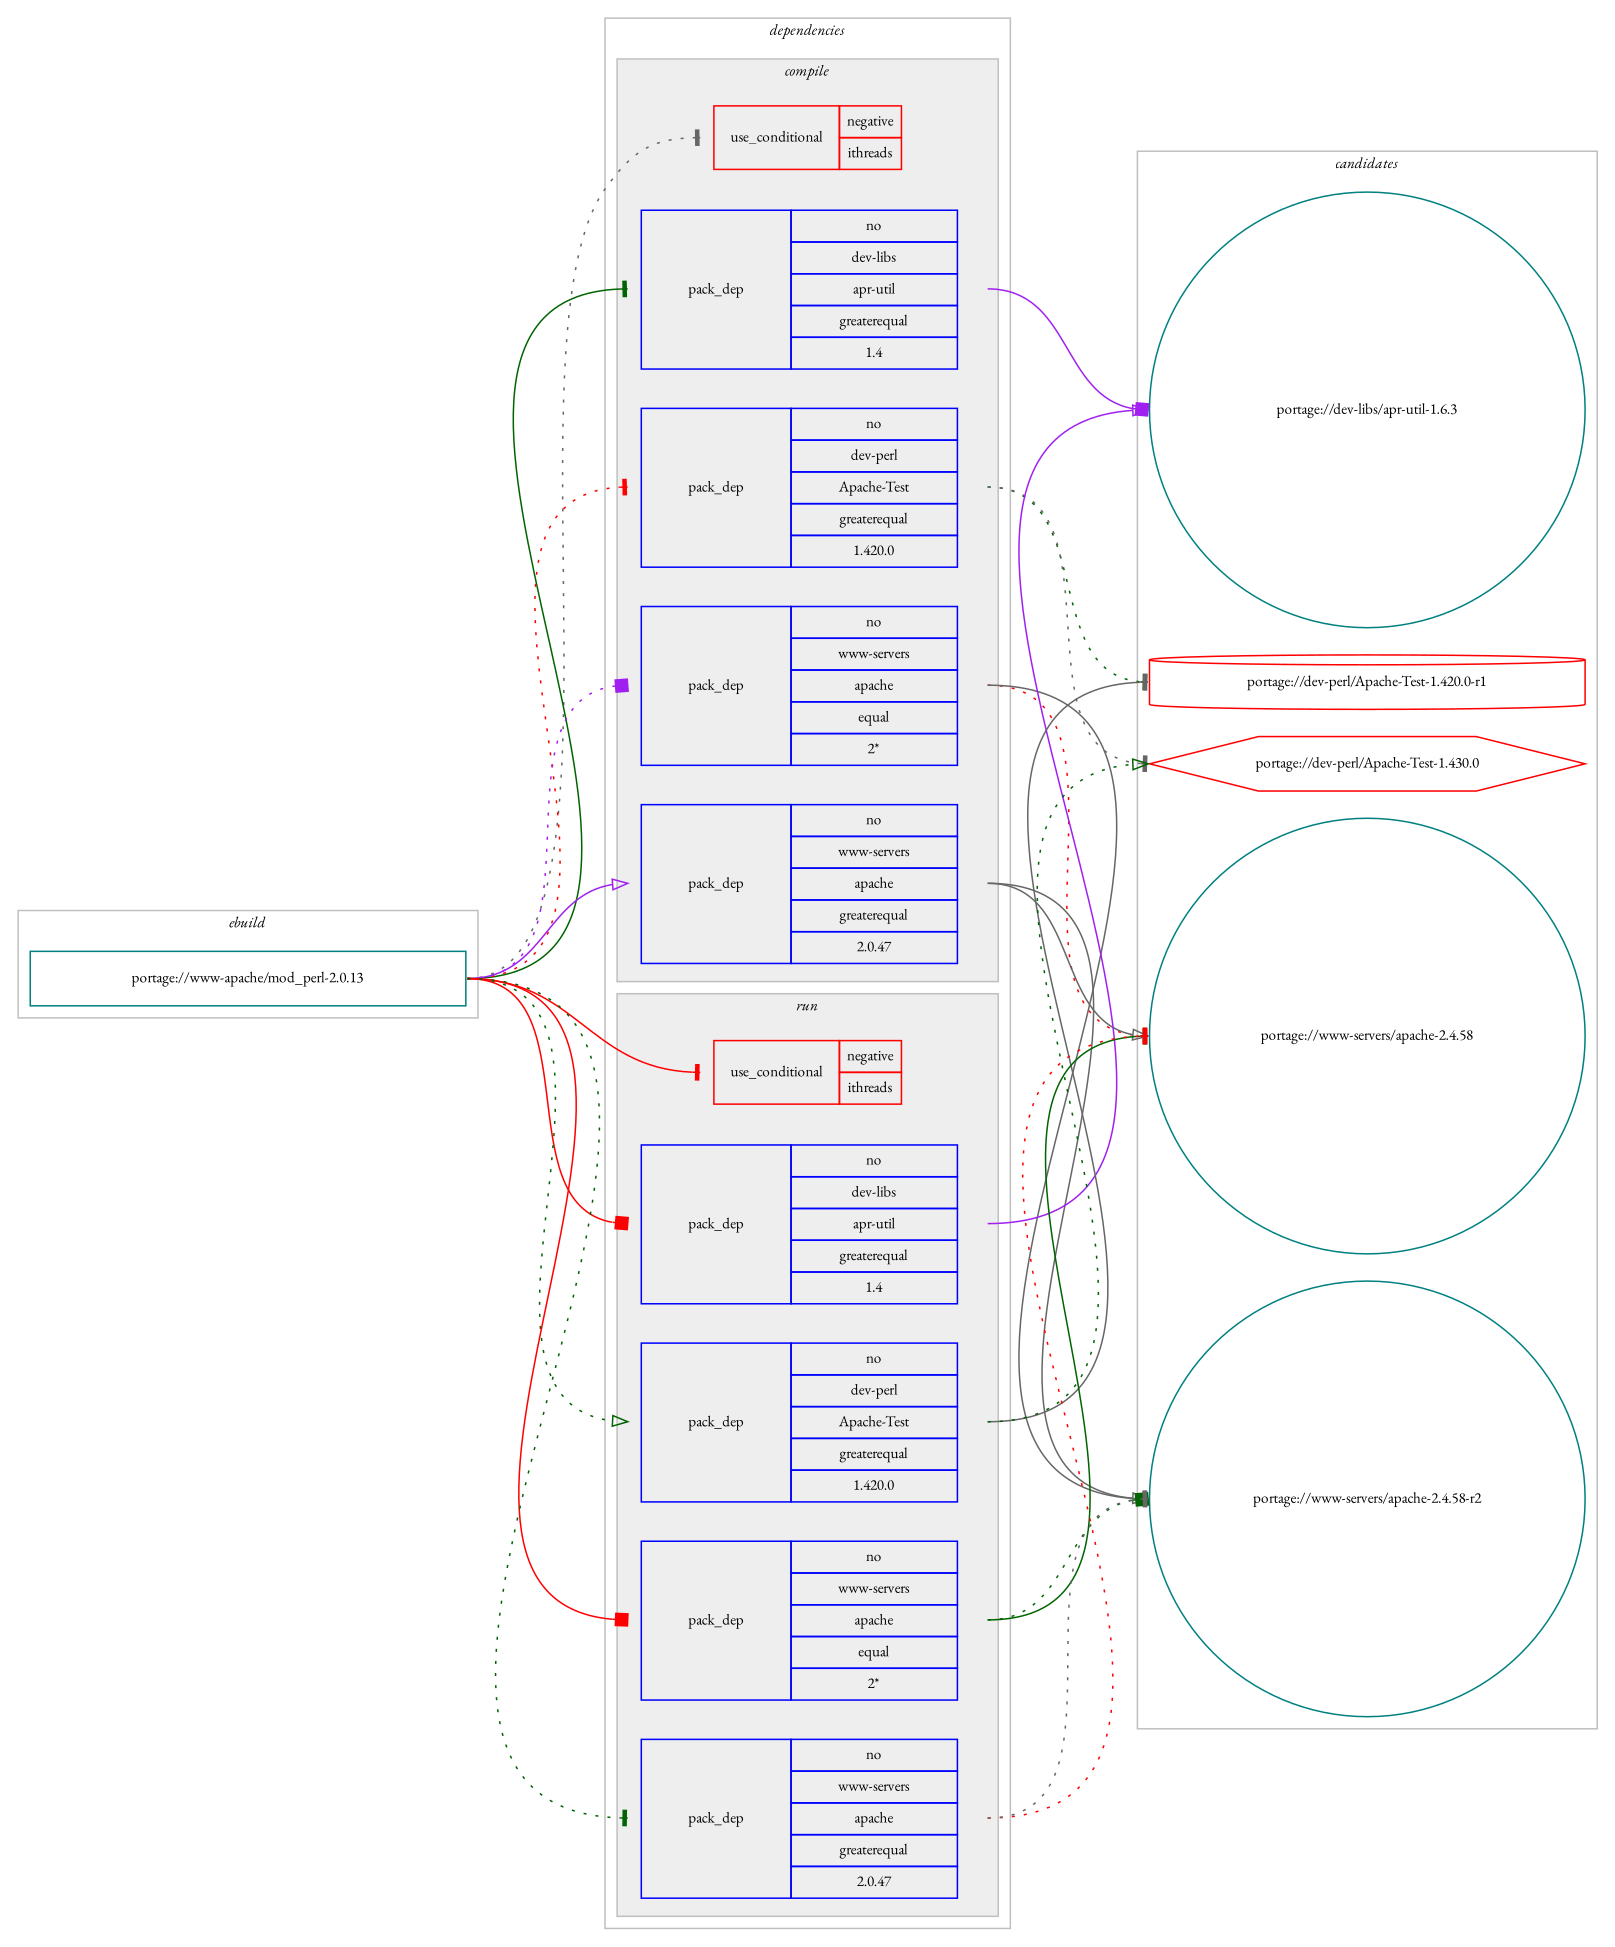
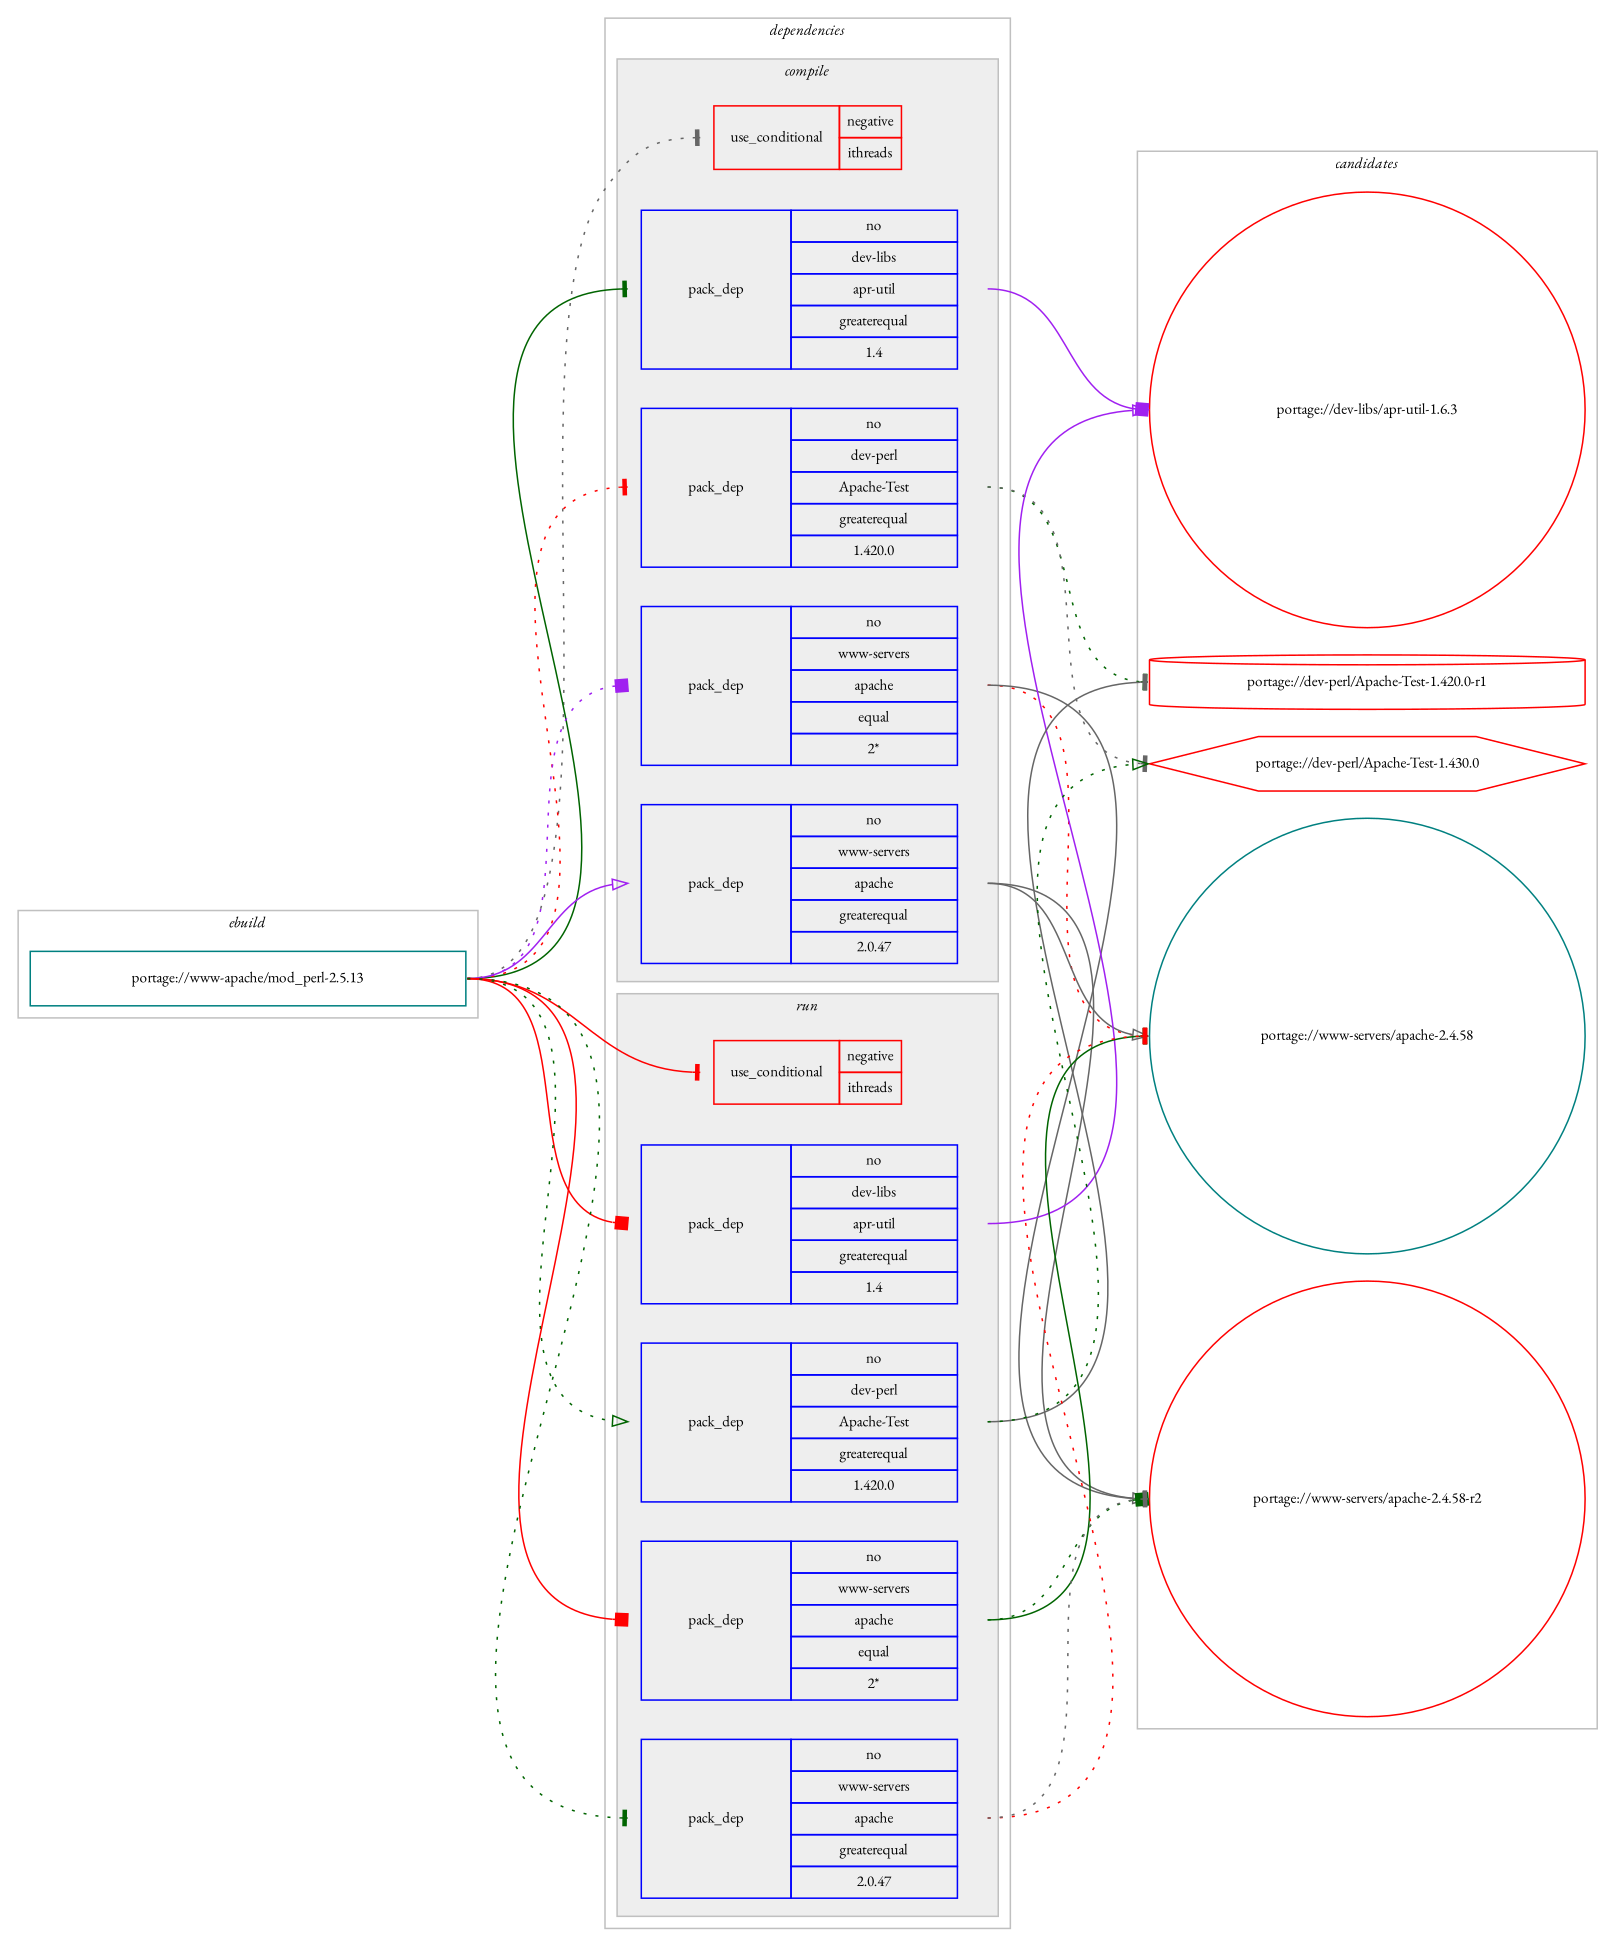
(1367, 410) -> (1367, 410)
(248, 979) -> (248, 979)
(1367, 1499) -> (1367, 1499)
